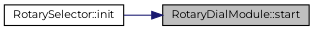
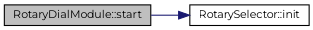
(138, 15) -> (165, 15)
